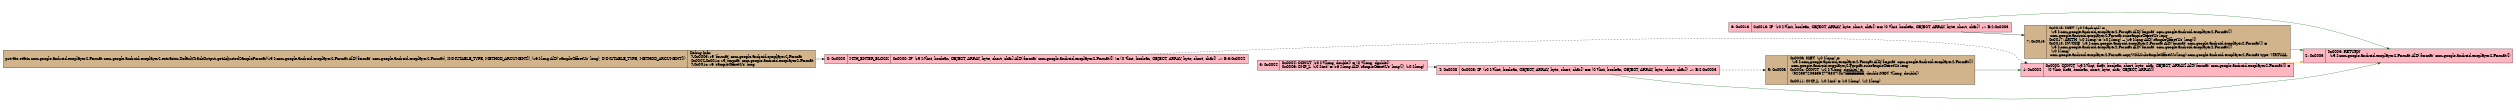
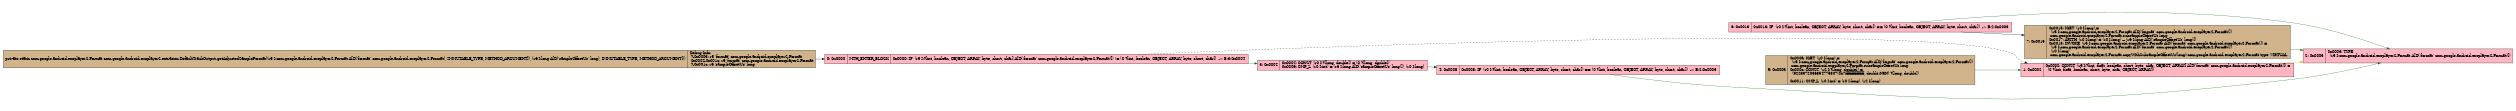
(2078, 28) -> (2074, 28)
(2345, 52) -> (2342, 52)
none -> (1251, 63)
(1741, 70) -> none
